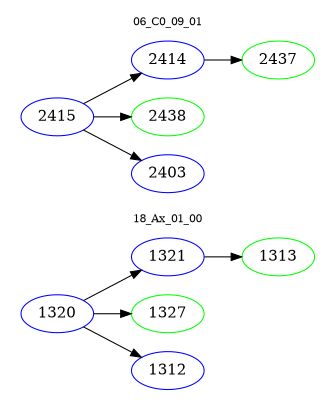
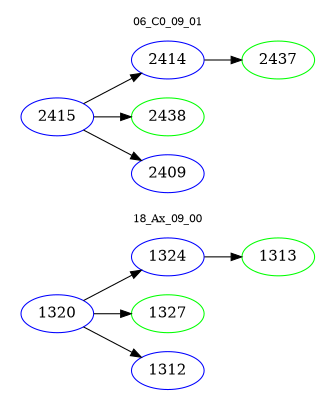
(168, 174) -> (168, 174)
(168, 220) -> (168, 220)
(168, 257) -> (168, 257)
